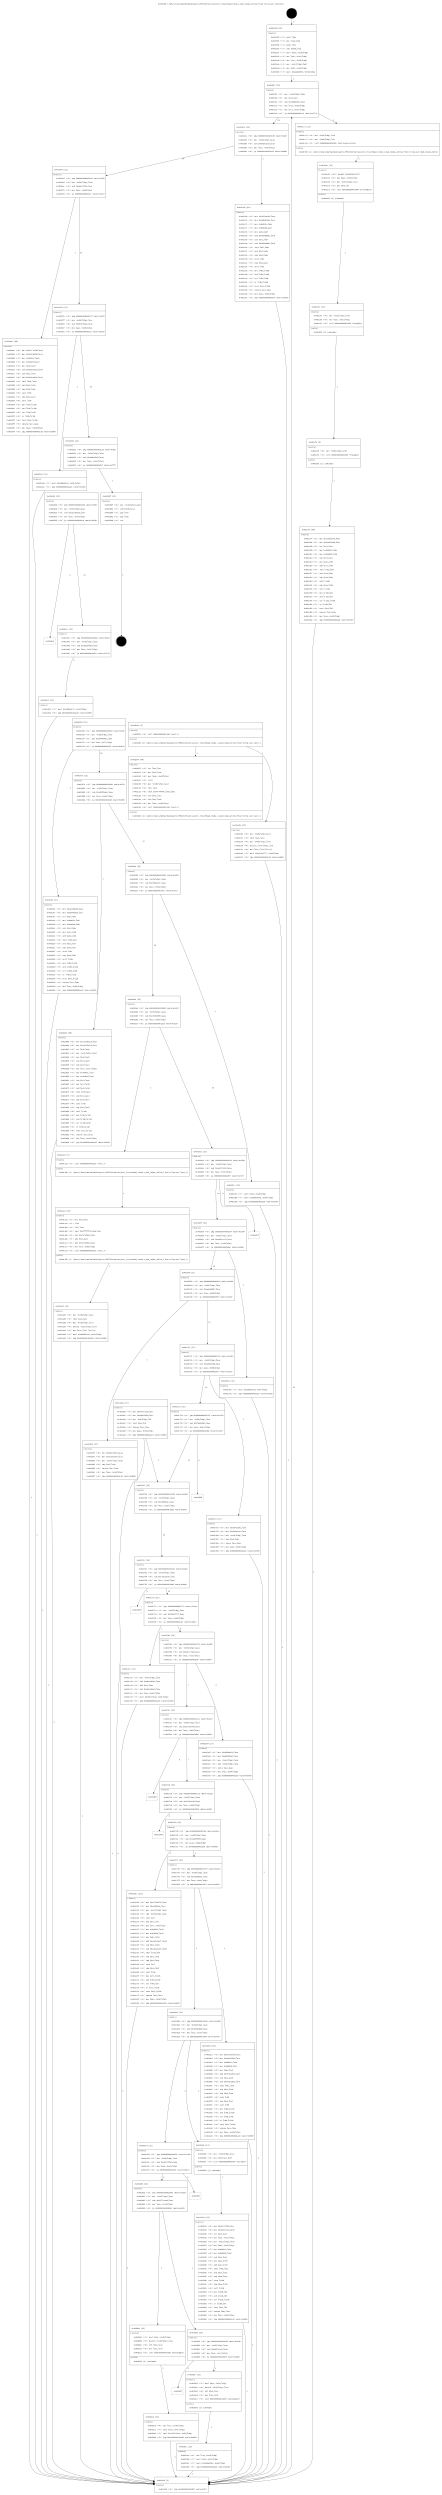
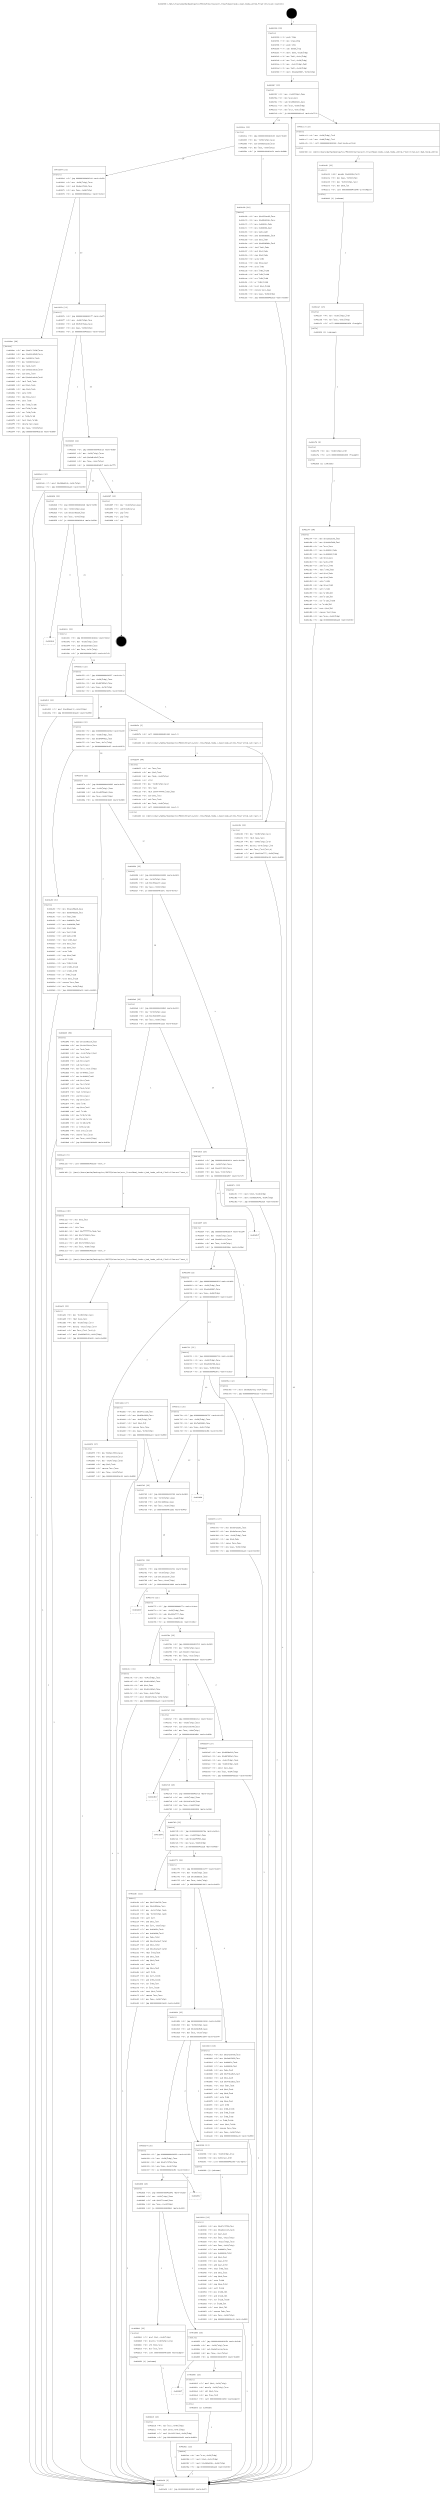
none -> (90, 480)
none -> (99, 679)
